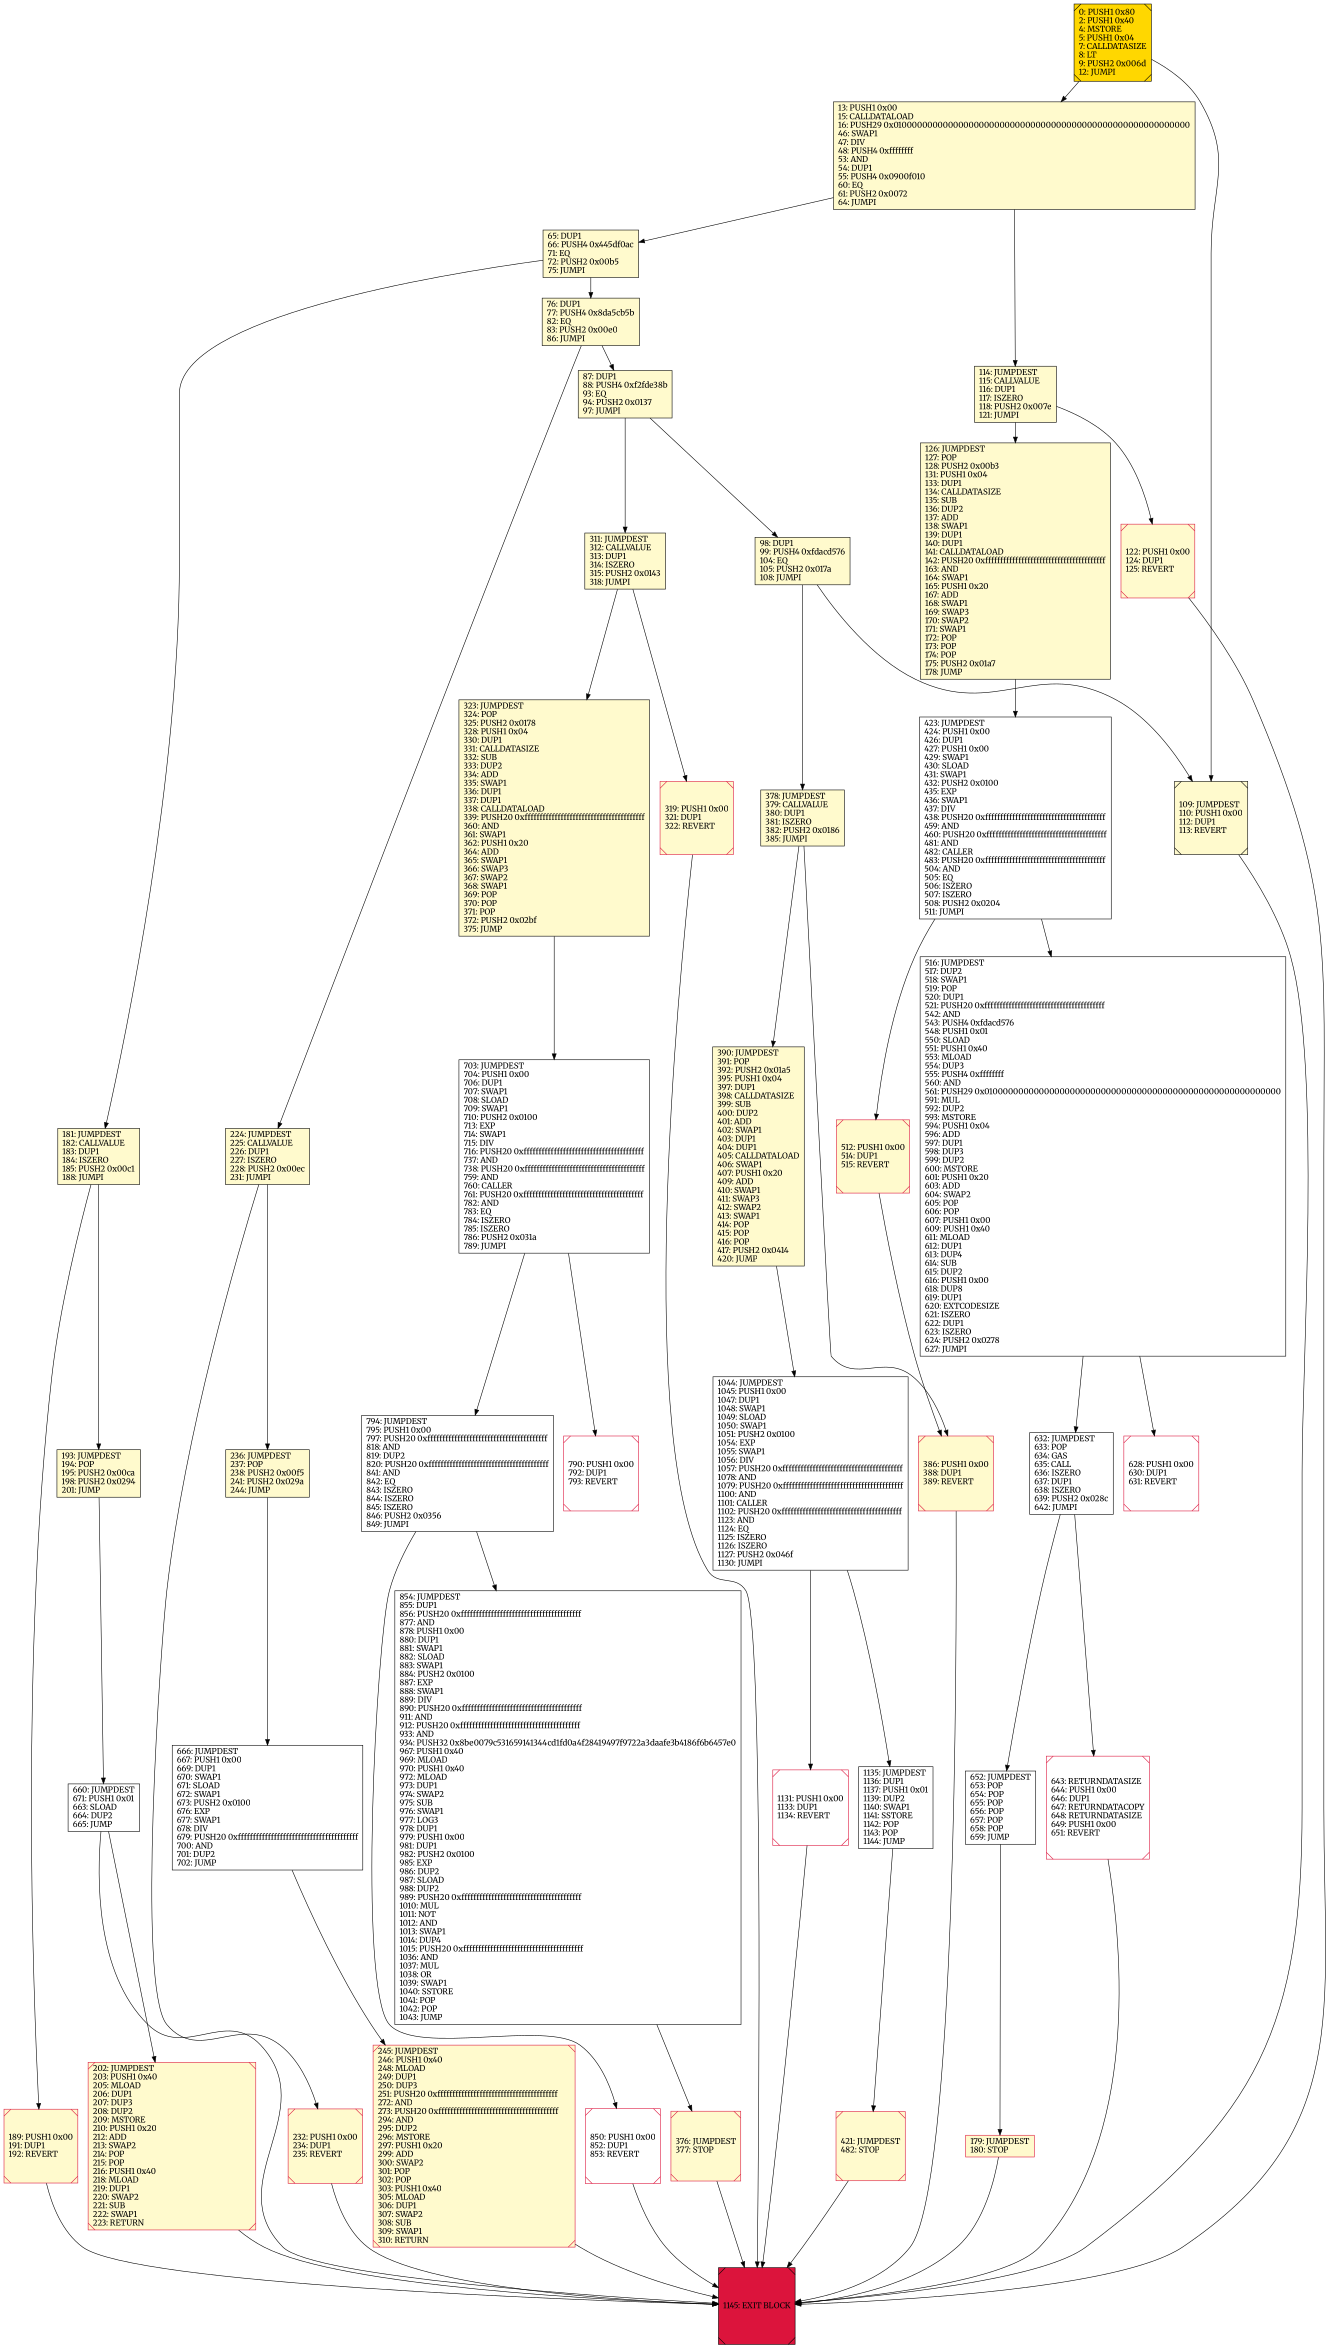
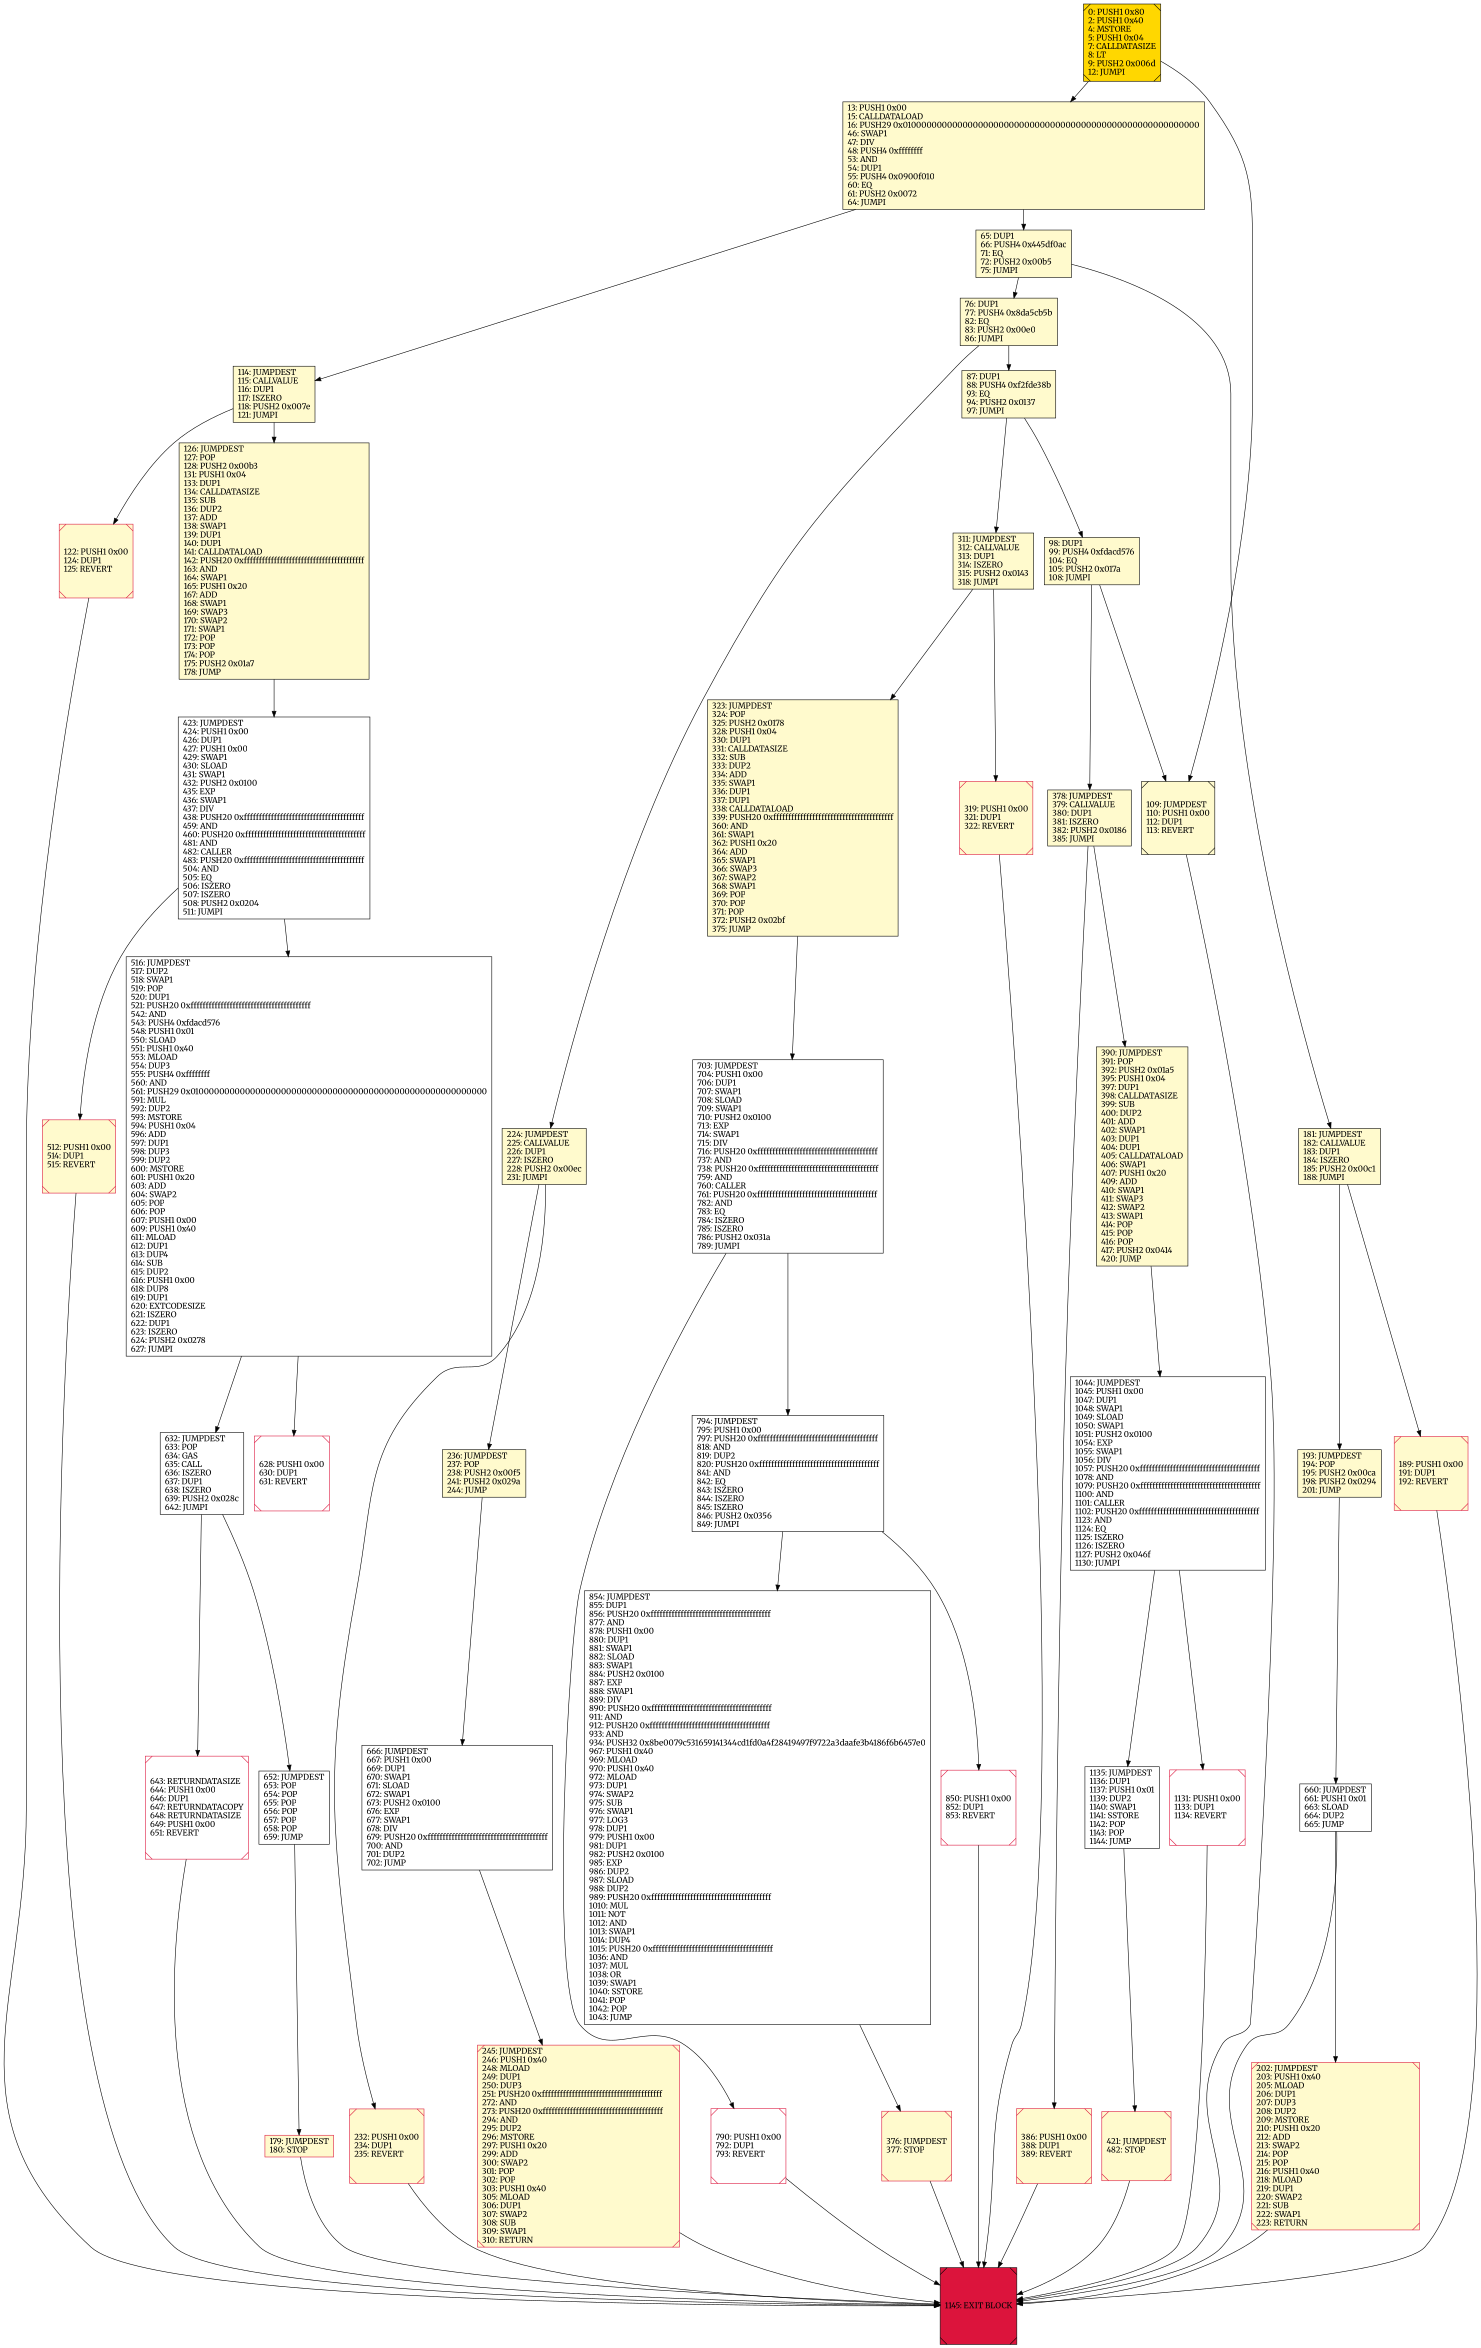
(904, 1313) -> (108, 2109)
(104, 1808) -> (1336, 1808)
none -> (858, 2234)
